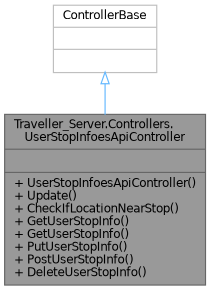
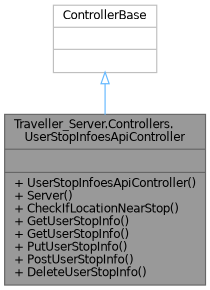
(46, 196) -> (44, 196)
